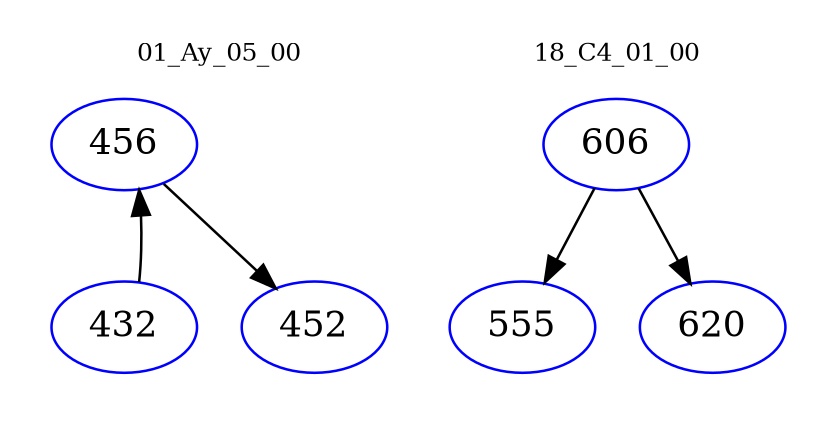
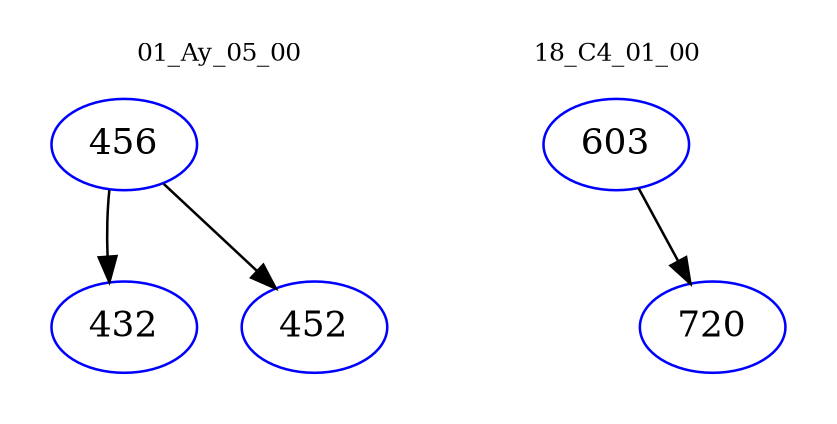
(616, 145) -> (616, 145)
(141, 249) -> (107, 223)
(522, 327) -> none
(713, 327) -> (713, 327)
